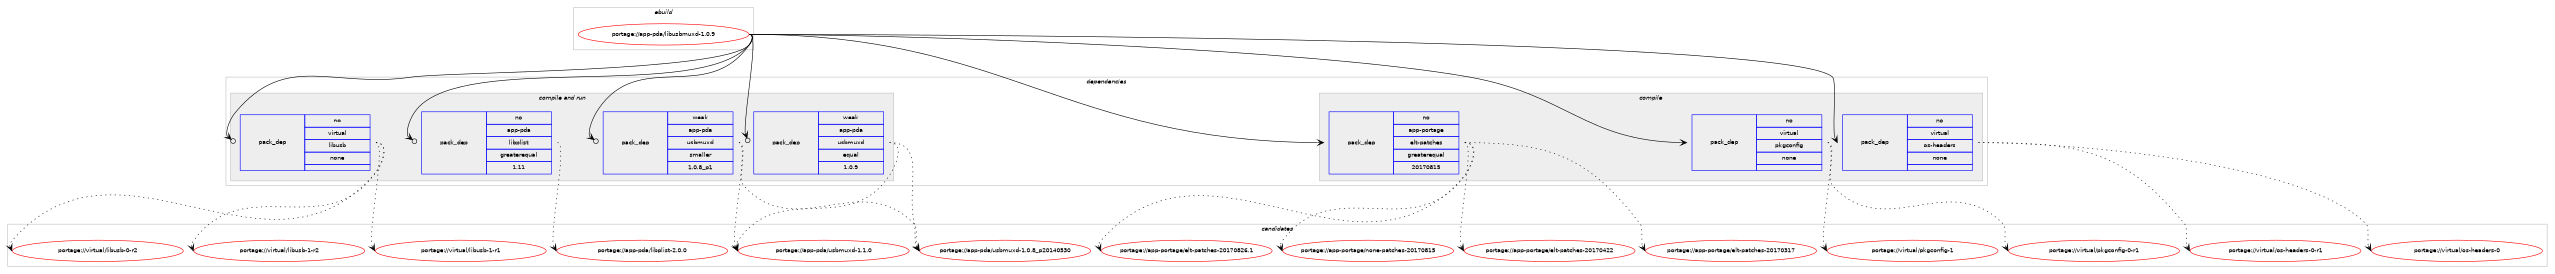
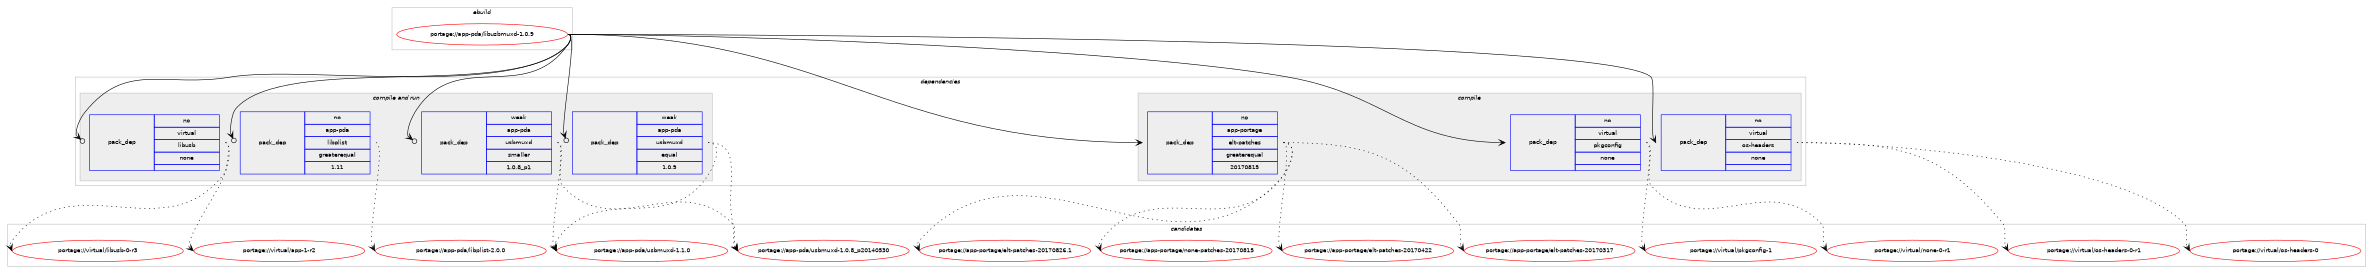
(98, 251) -> (98, 251)
(279, 251) -> (279, 251)
(461, 251) -> none
(2094, 251) -> (1913, 251)
